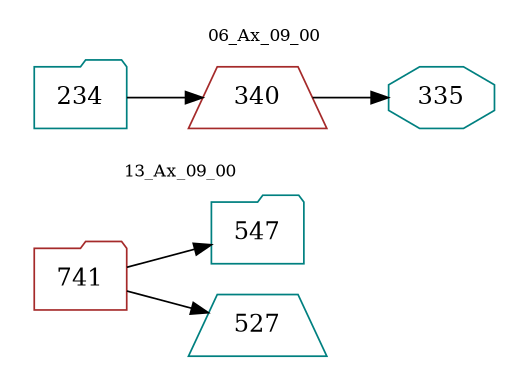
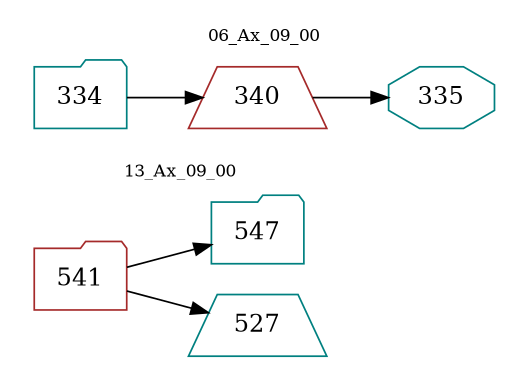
(80, 98) -> (80, 98)
(80, 279) -> (80, 279)
